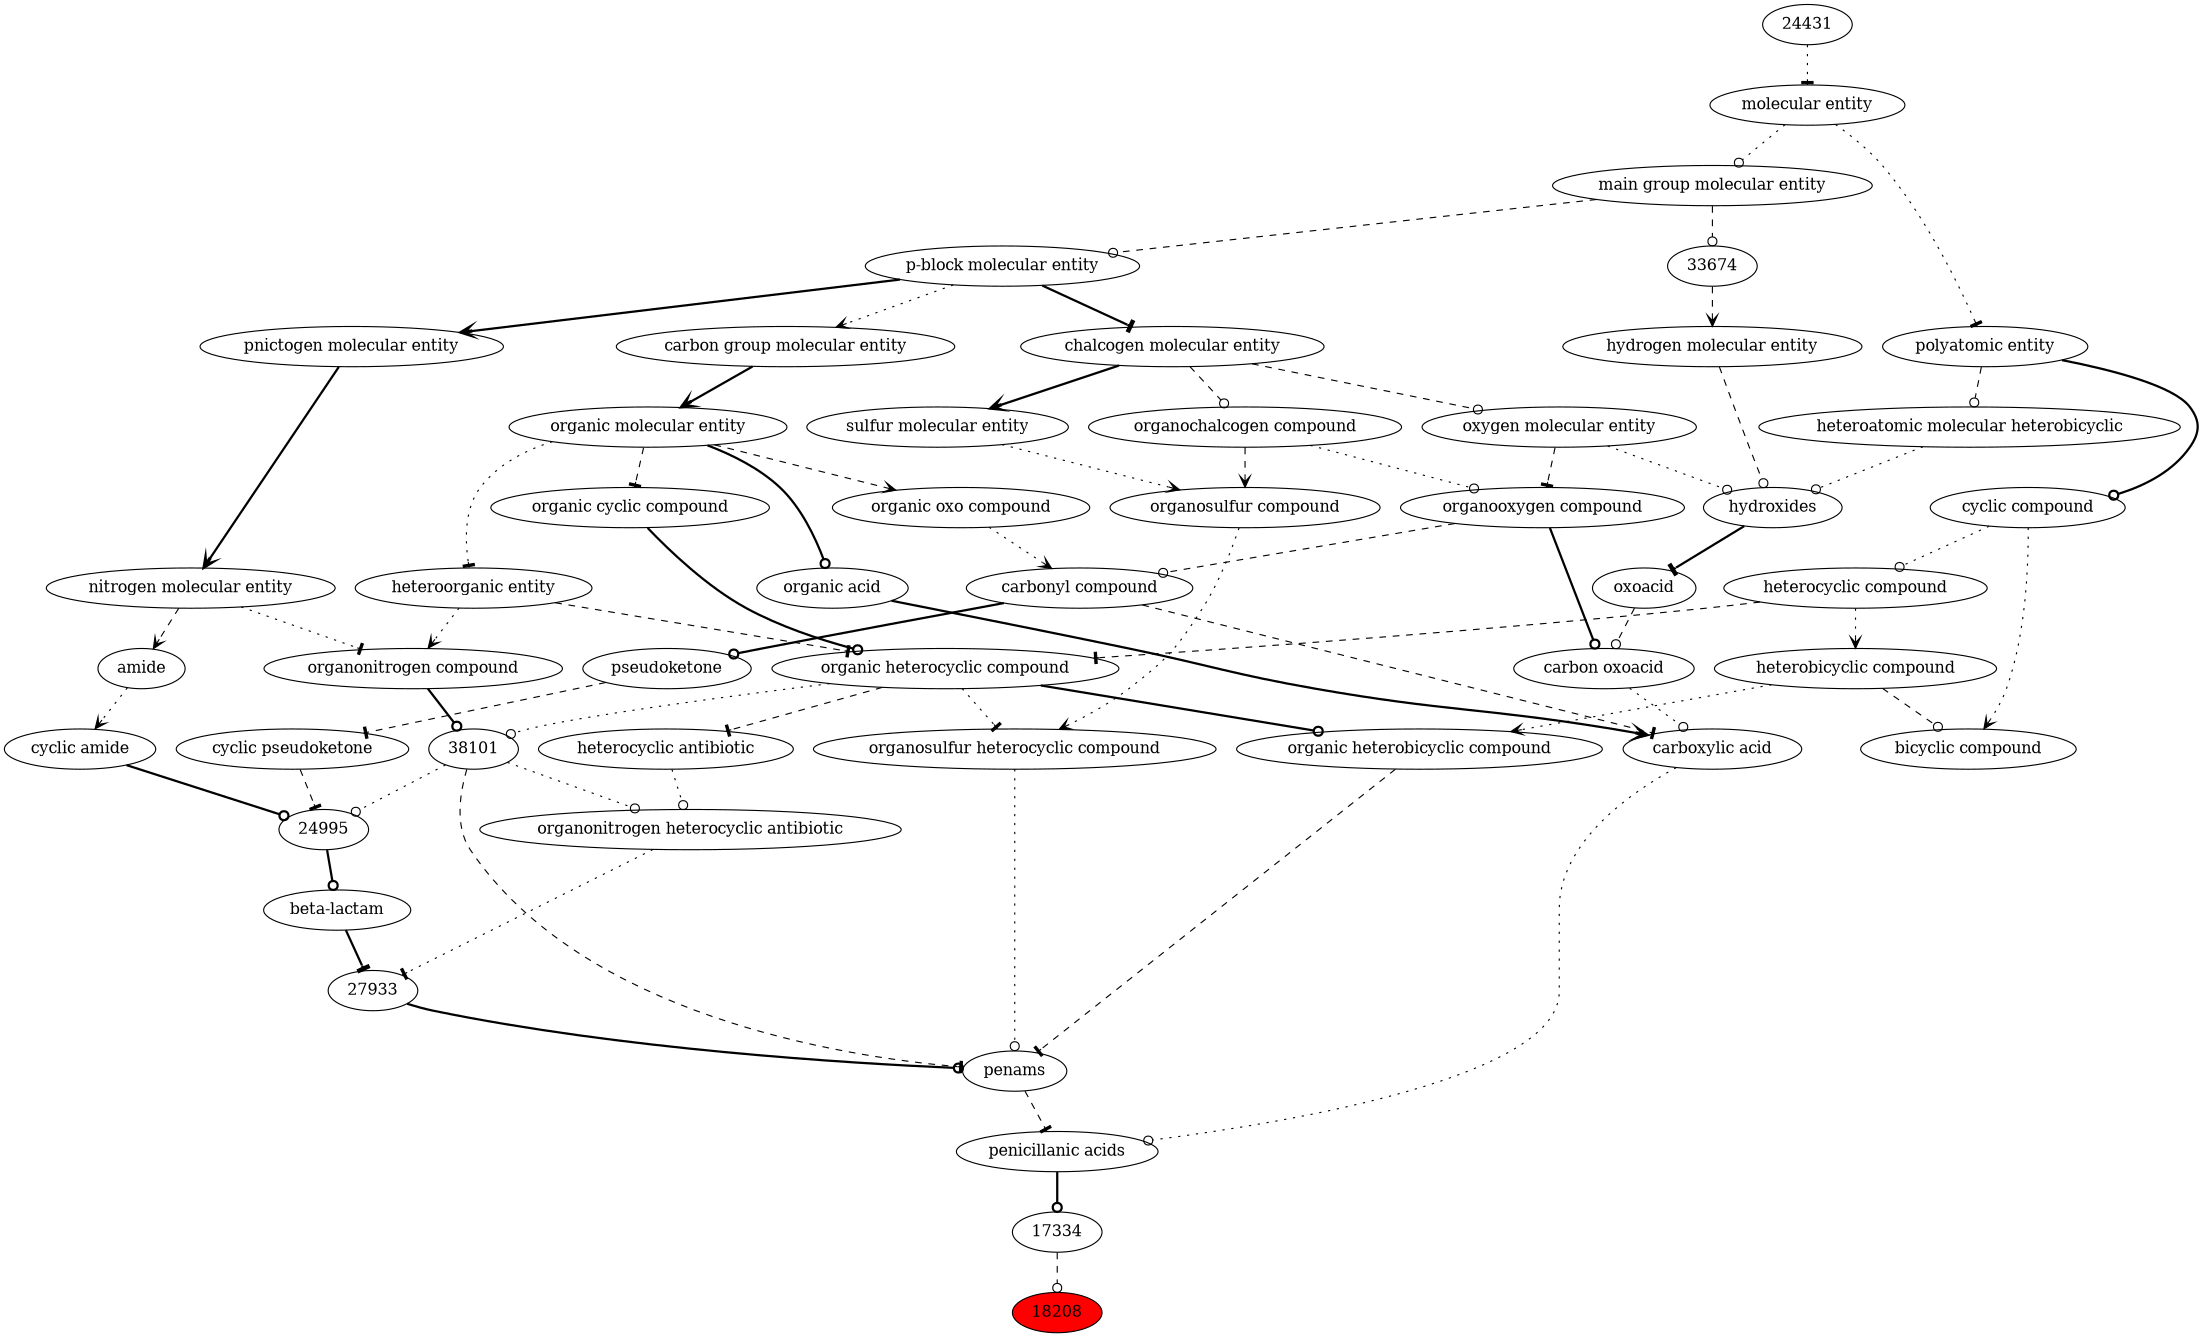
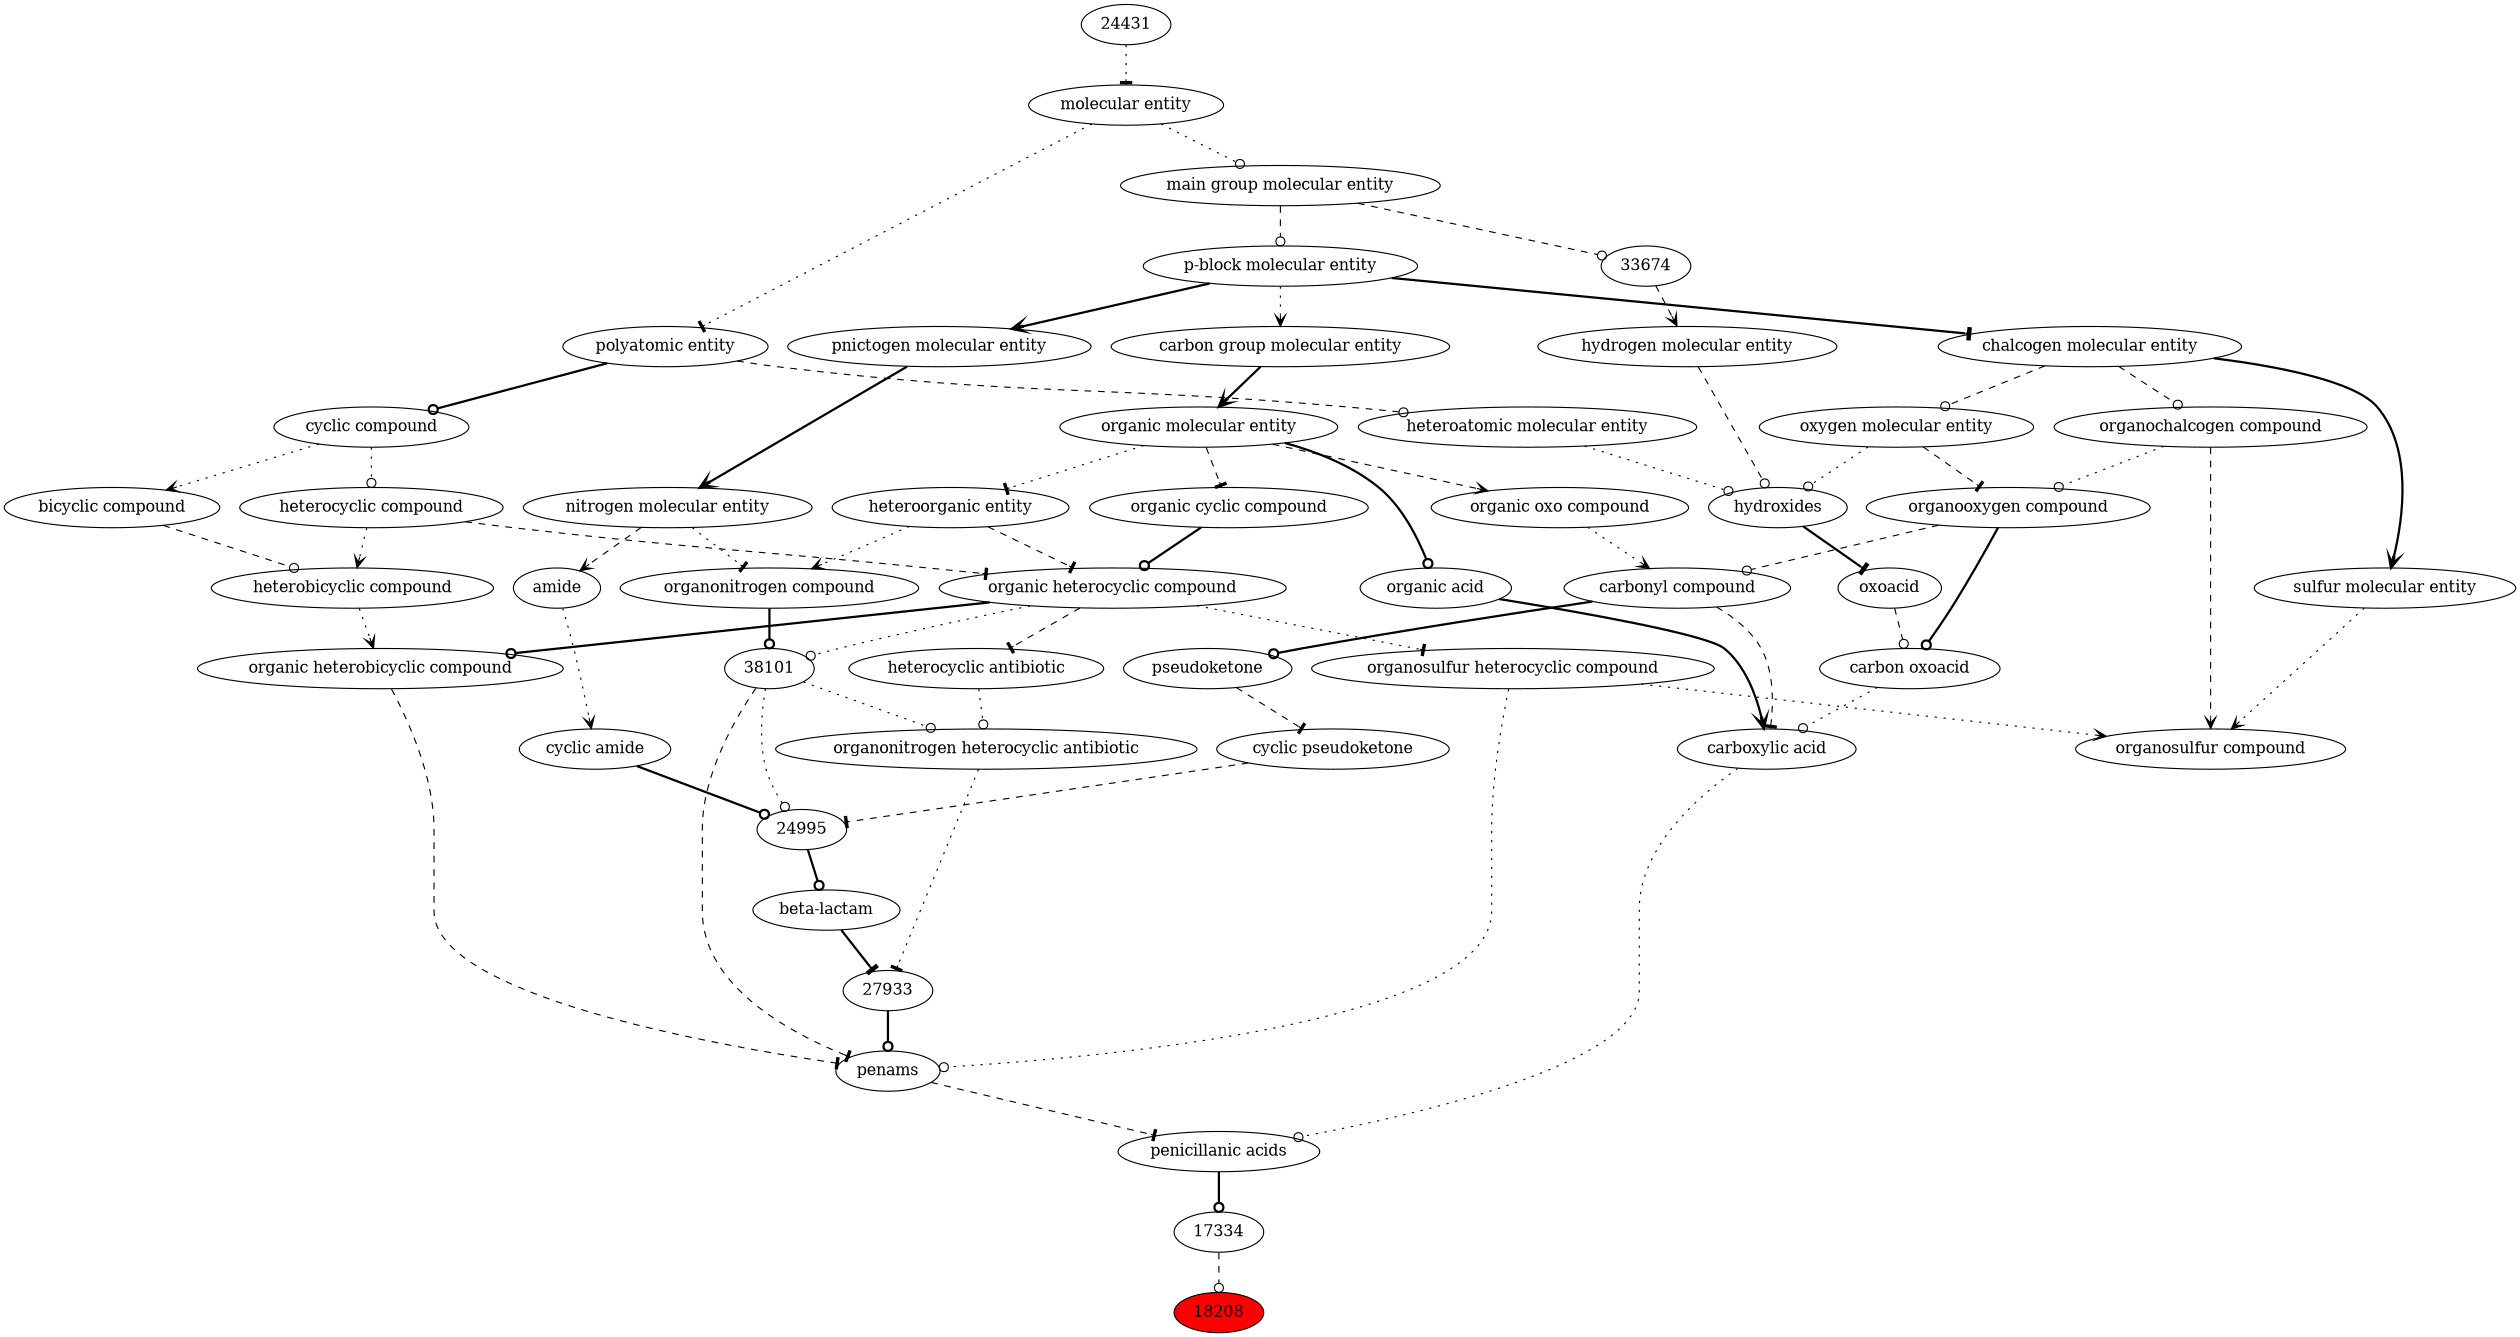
(1970, 427) -> (1527, 427)
(1177, 645) -> (1868, 710)
(1908, 706) -> (226, 546)
